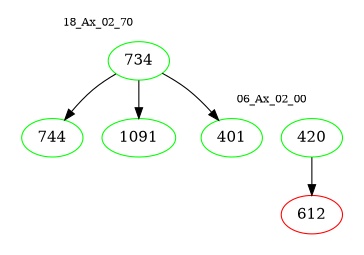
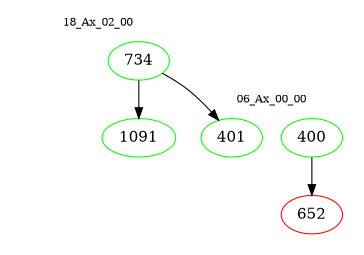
(98, 23) -> (98, 23)
(272, 100) -> (272, 100)
(52, 138) -> none
(312, 138) -> (312, 138)
(312, 215) -> (312, 215)
